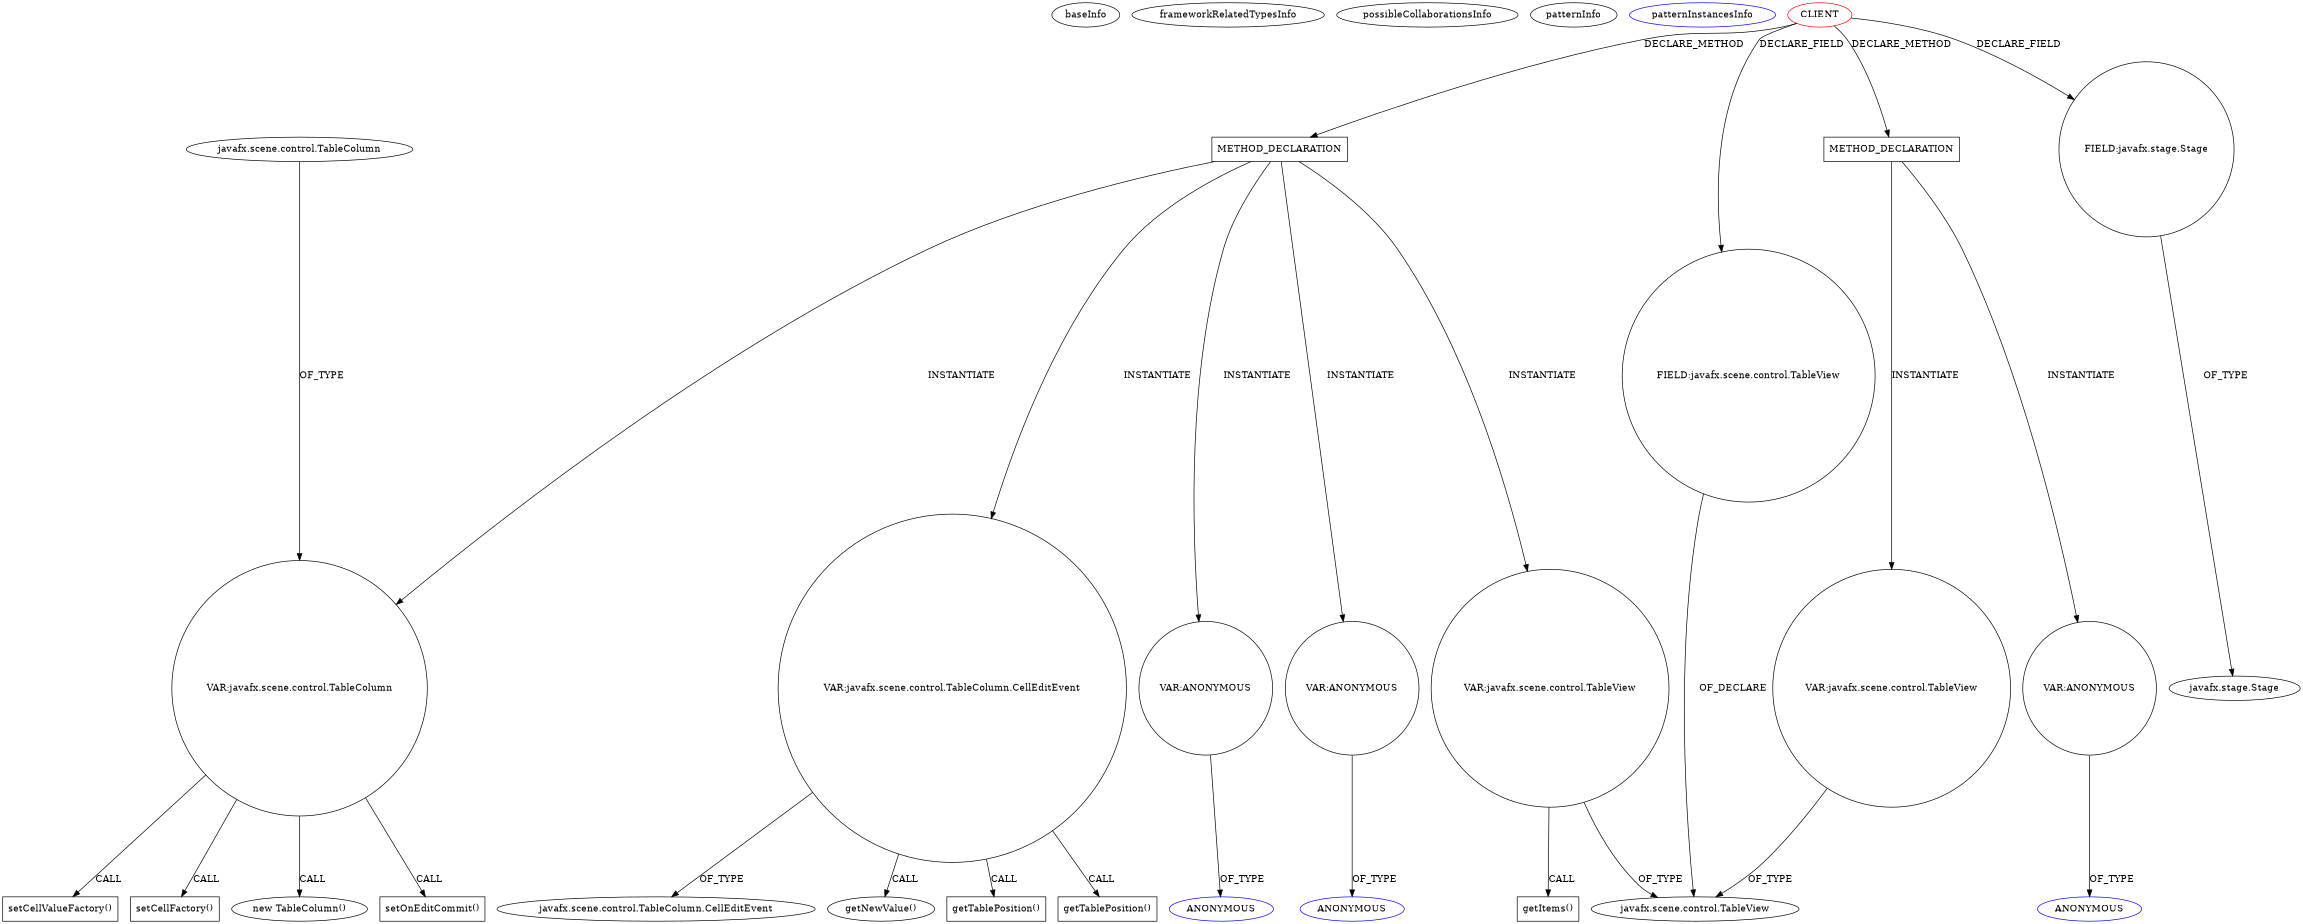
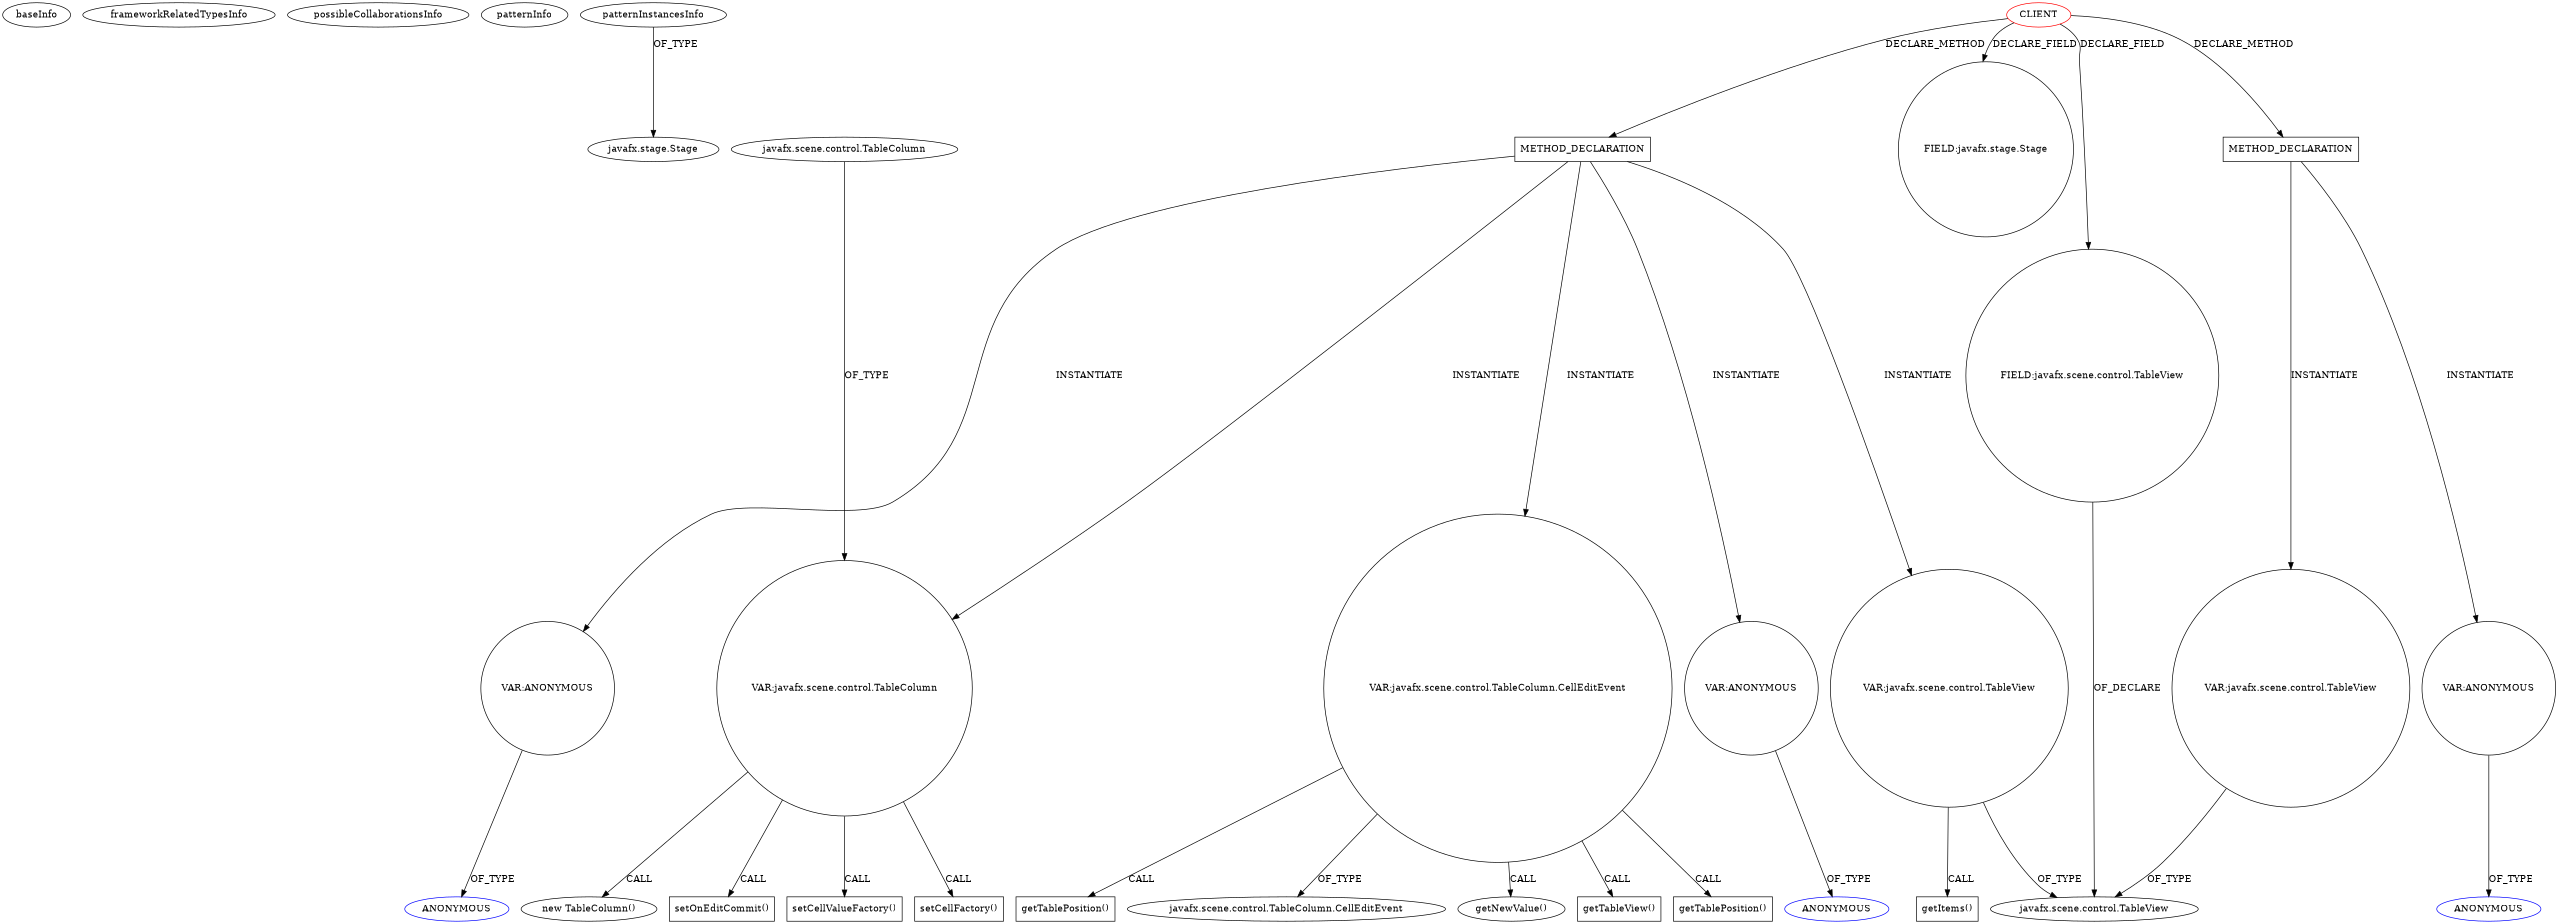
(1703, 15) -> (653, 15)
(2196, 453) -> (653, 79)
none -> (1619, 909)
